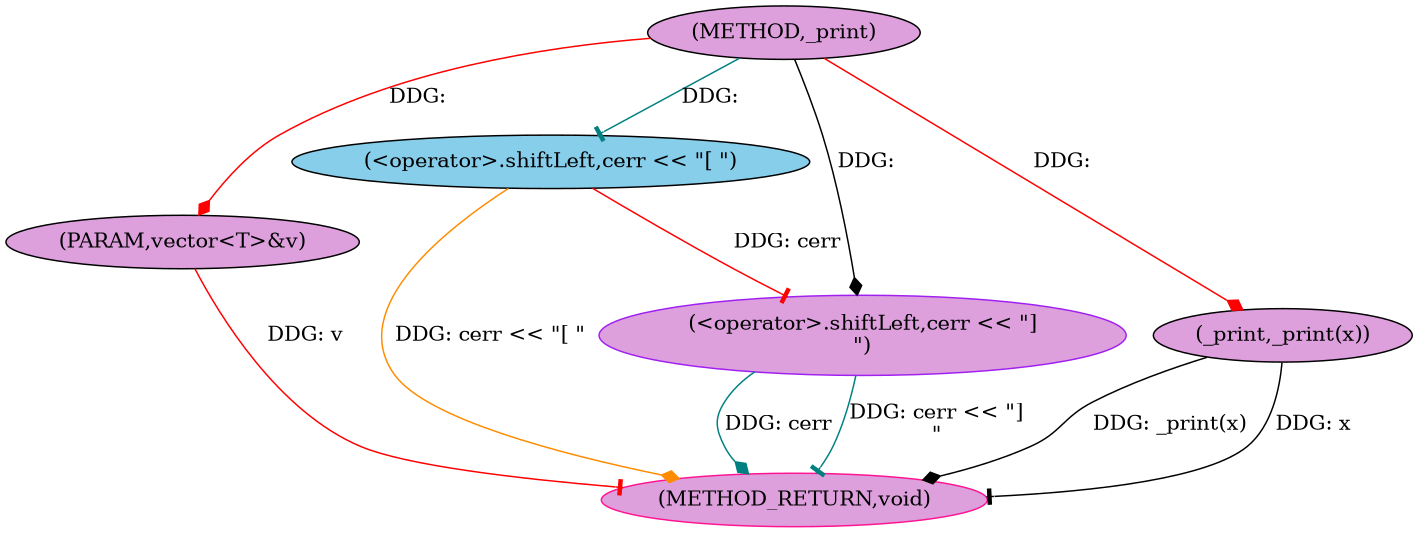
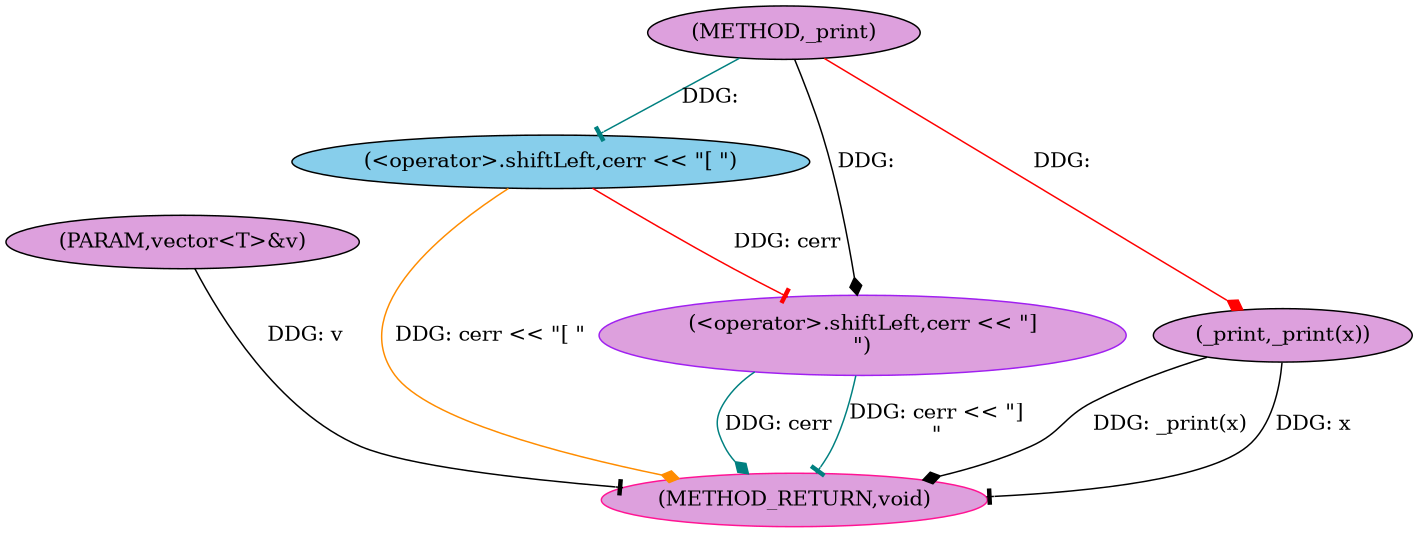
(413, 80) -> none
(366, 448) -> (366, 448)
